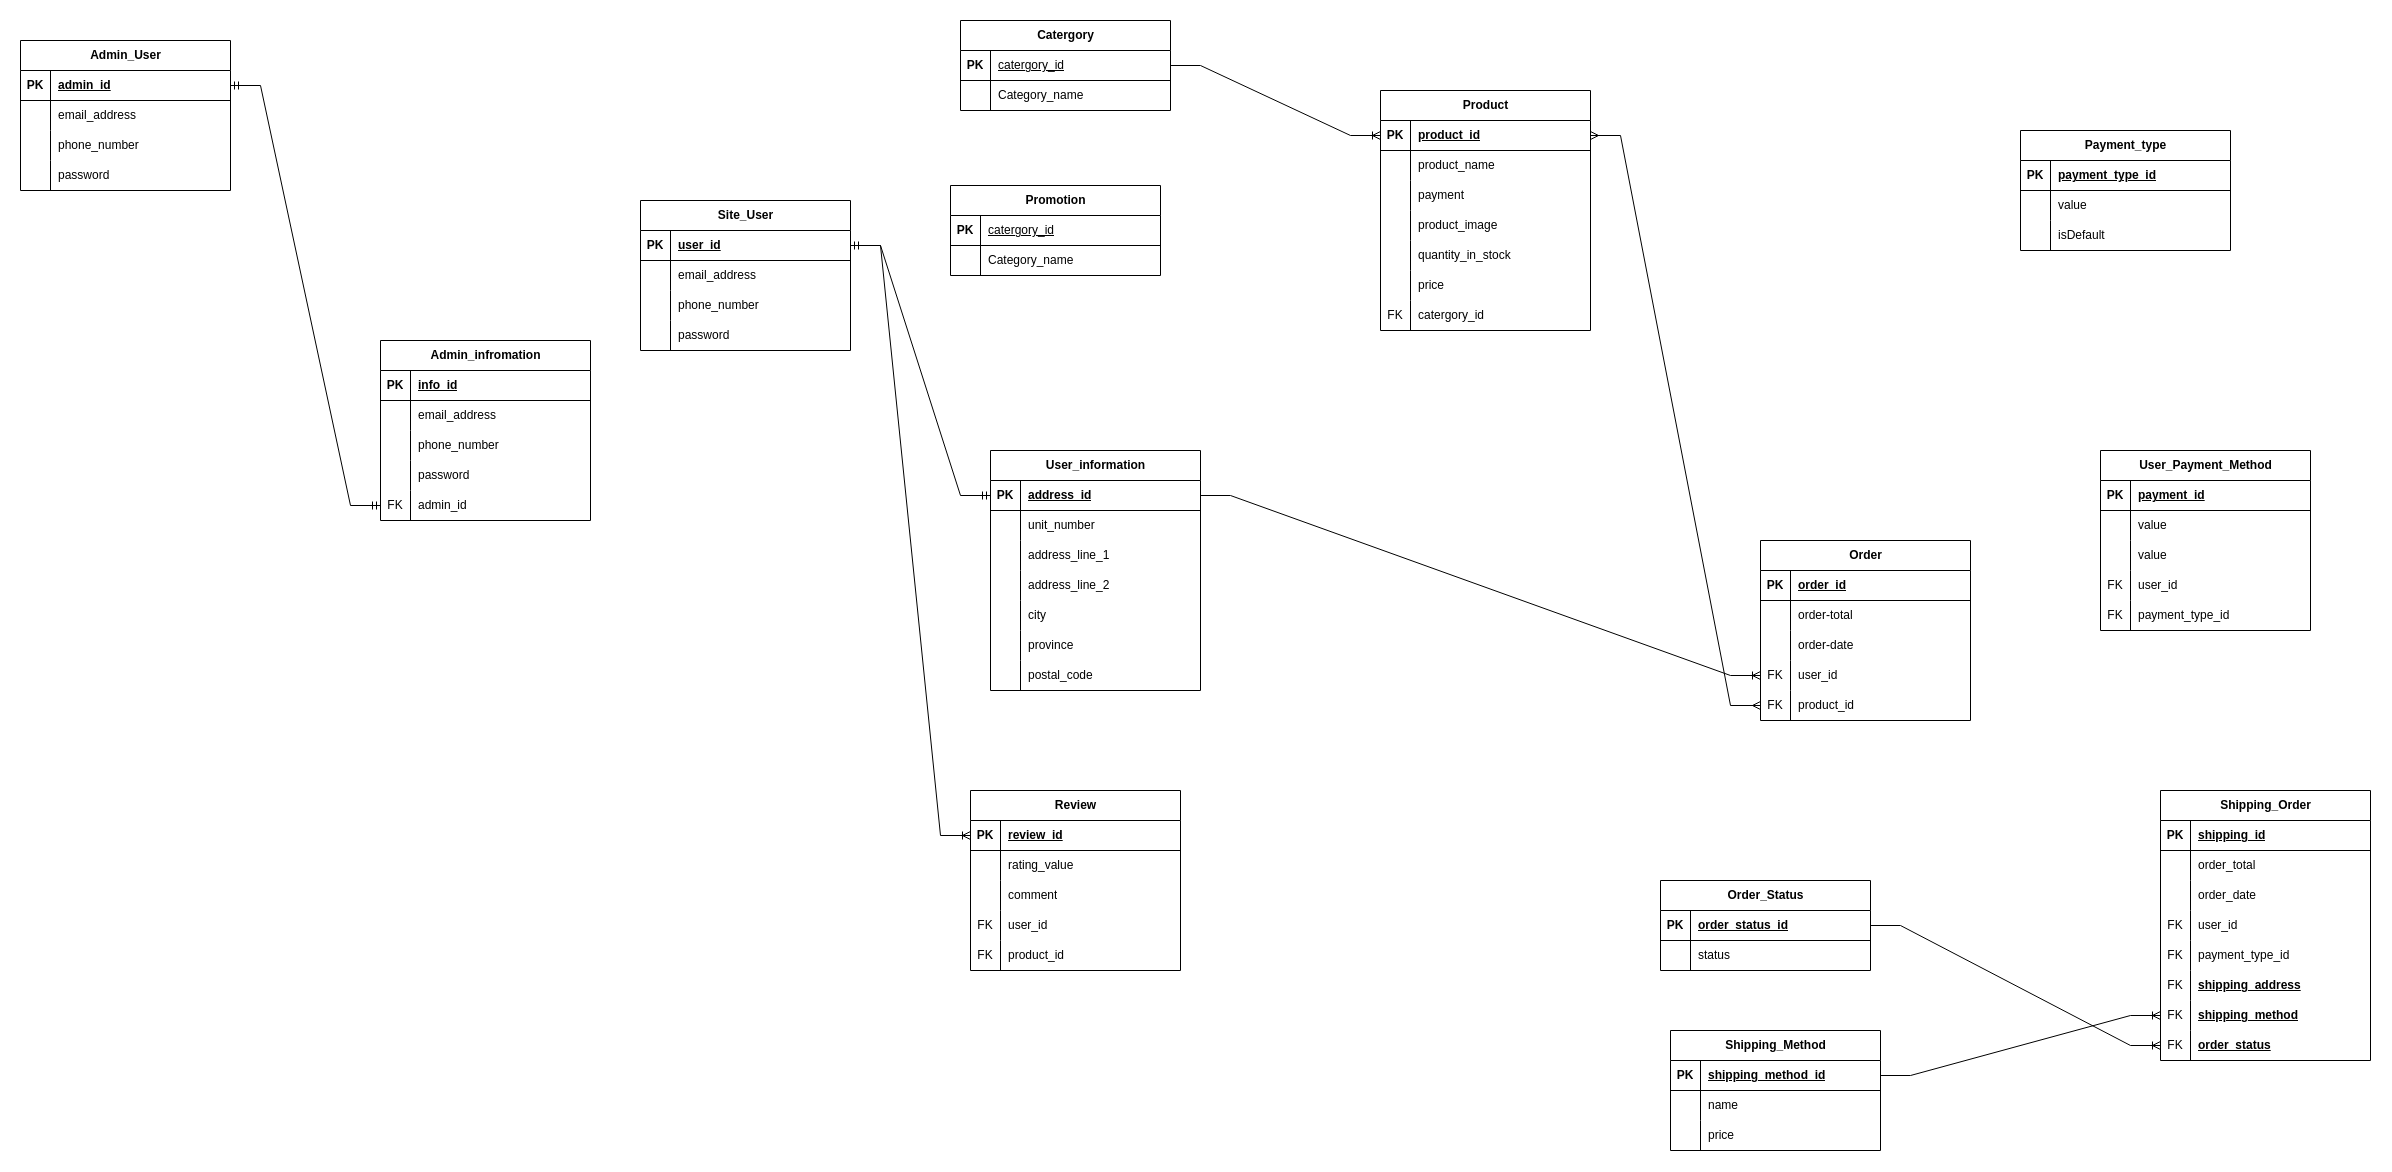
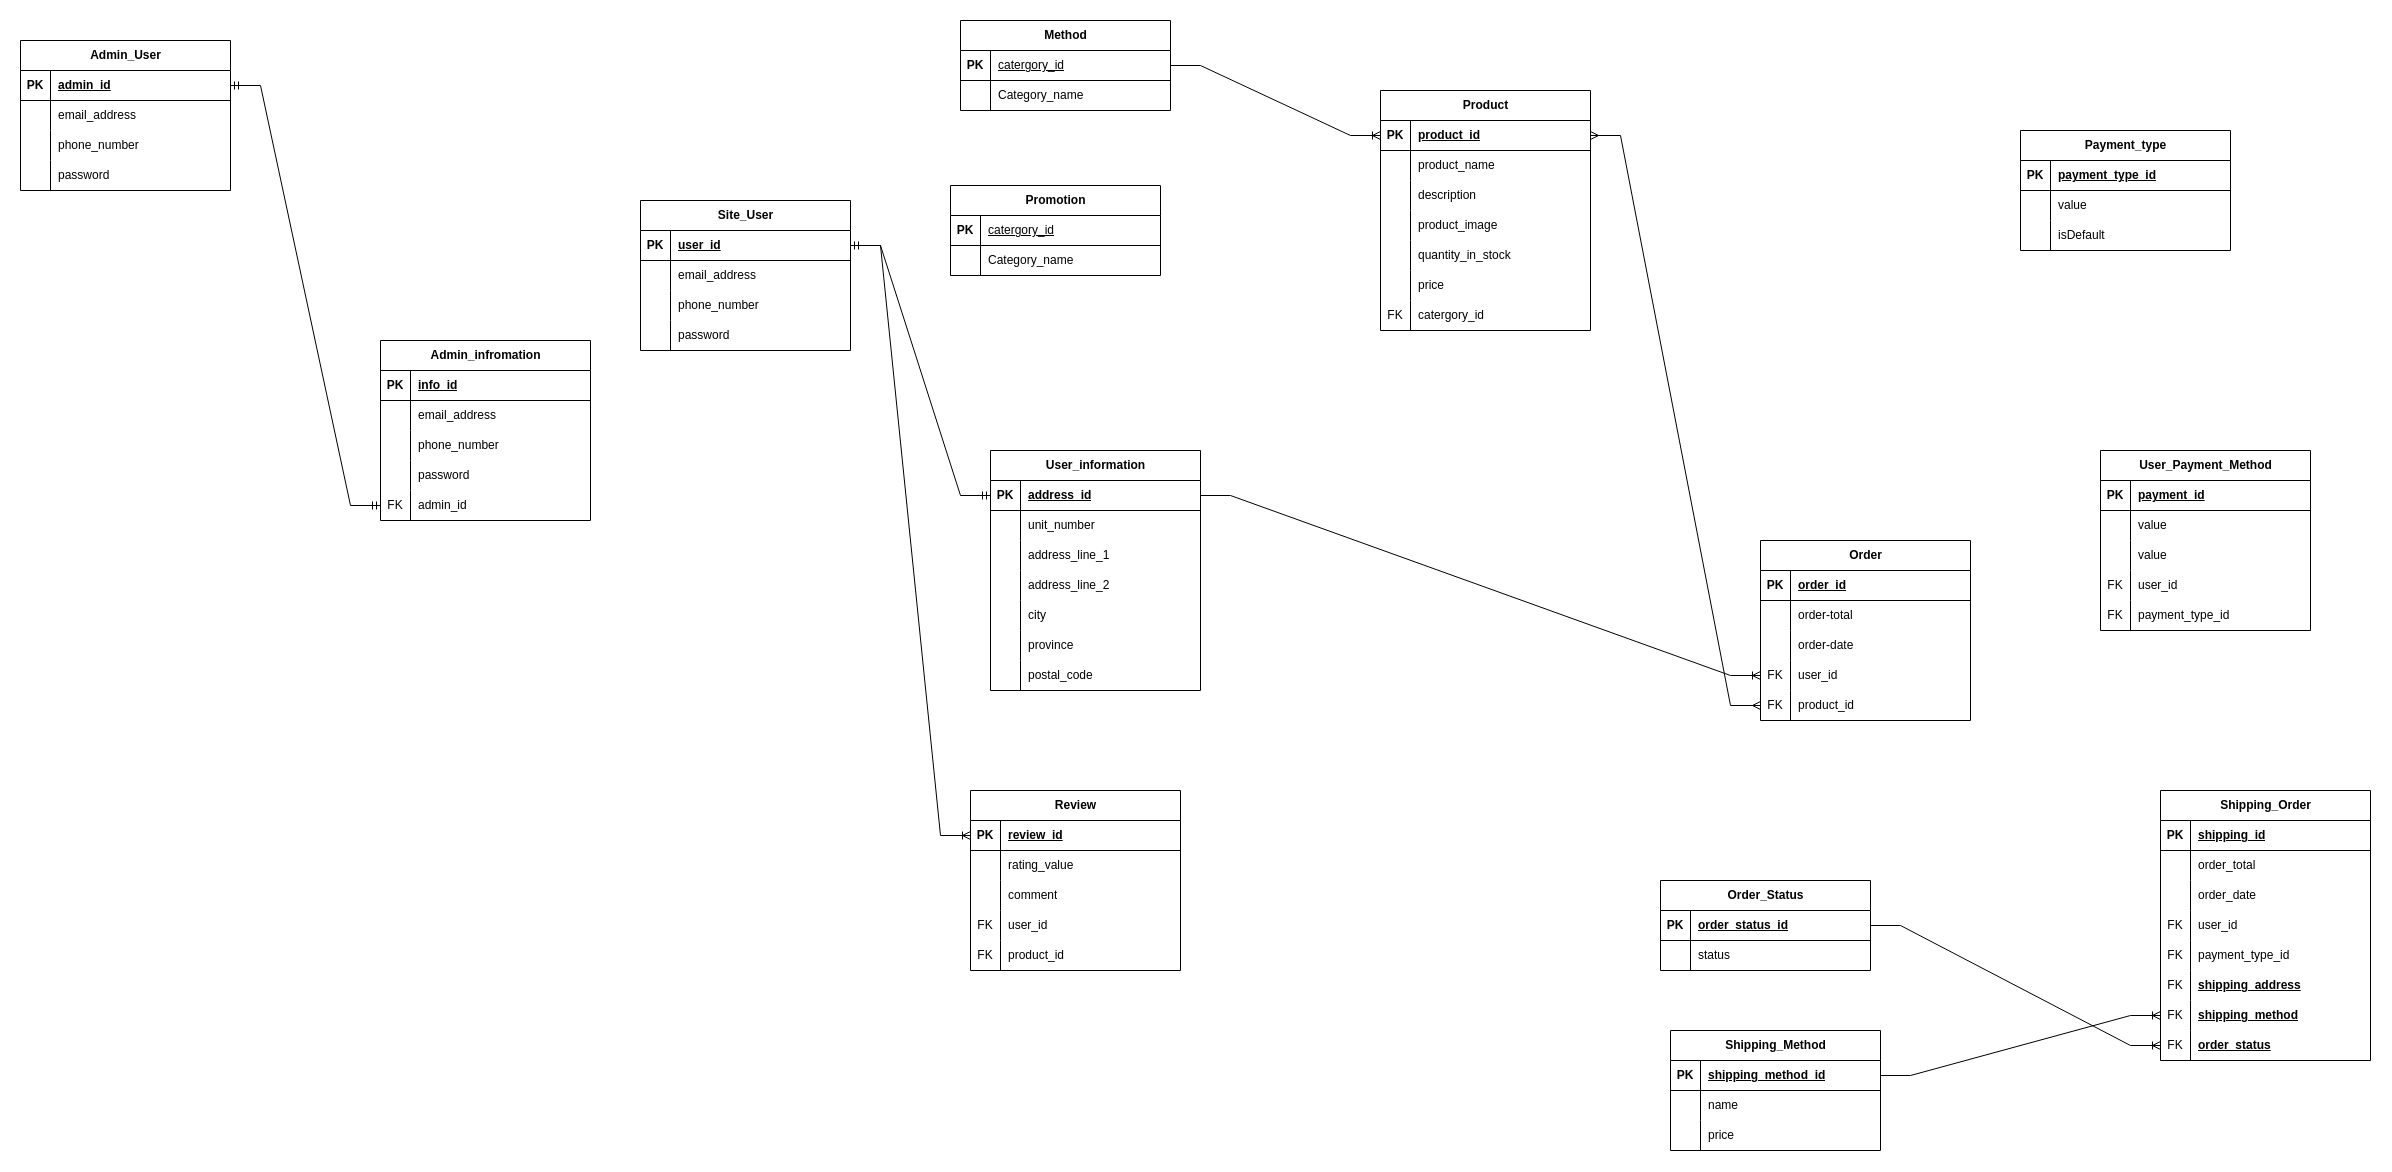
(1066, 36) -> (1066, 36)
(1442, 196) -> (1452, 196)
